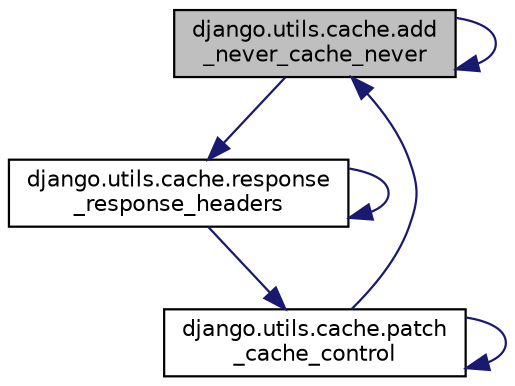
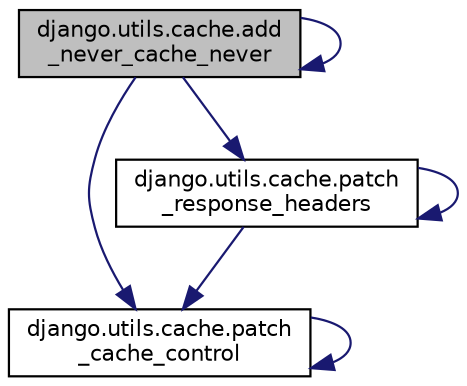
(179, 193) -> (267, 193)
(415, 204) -> (90, 182)
